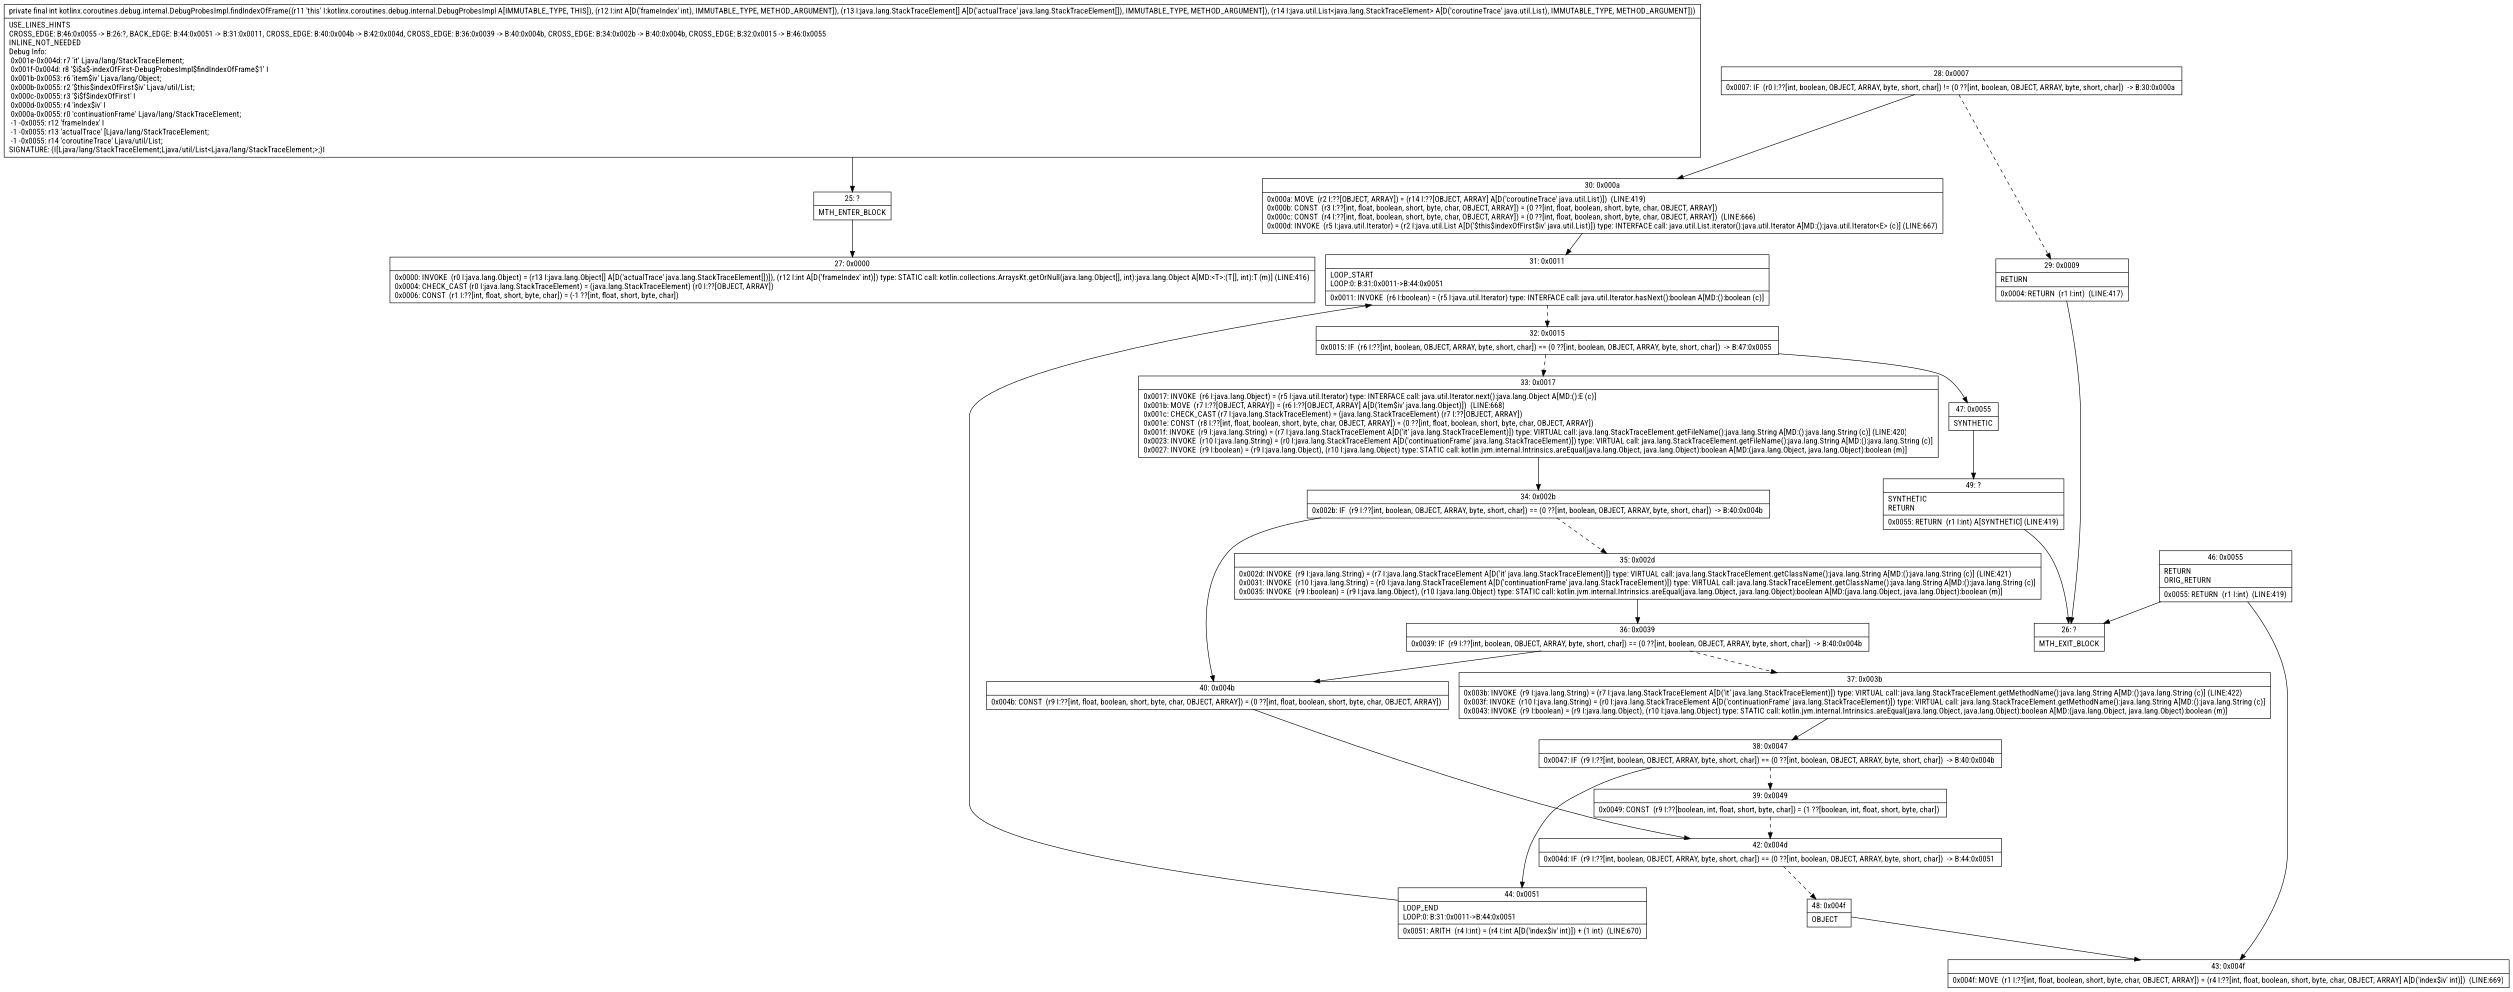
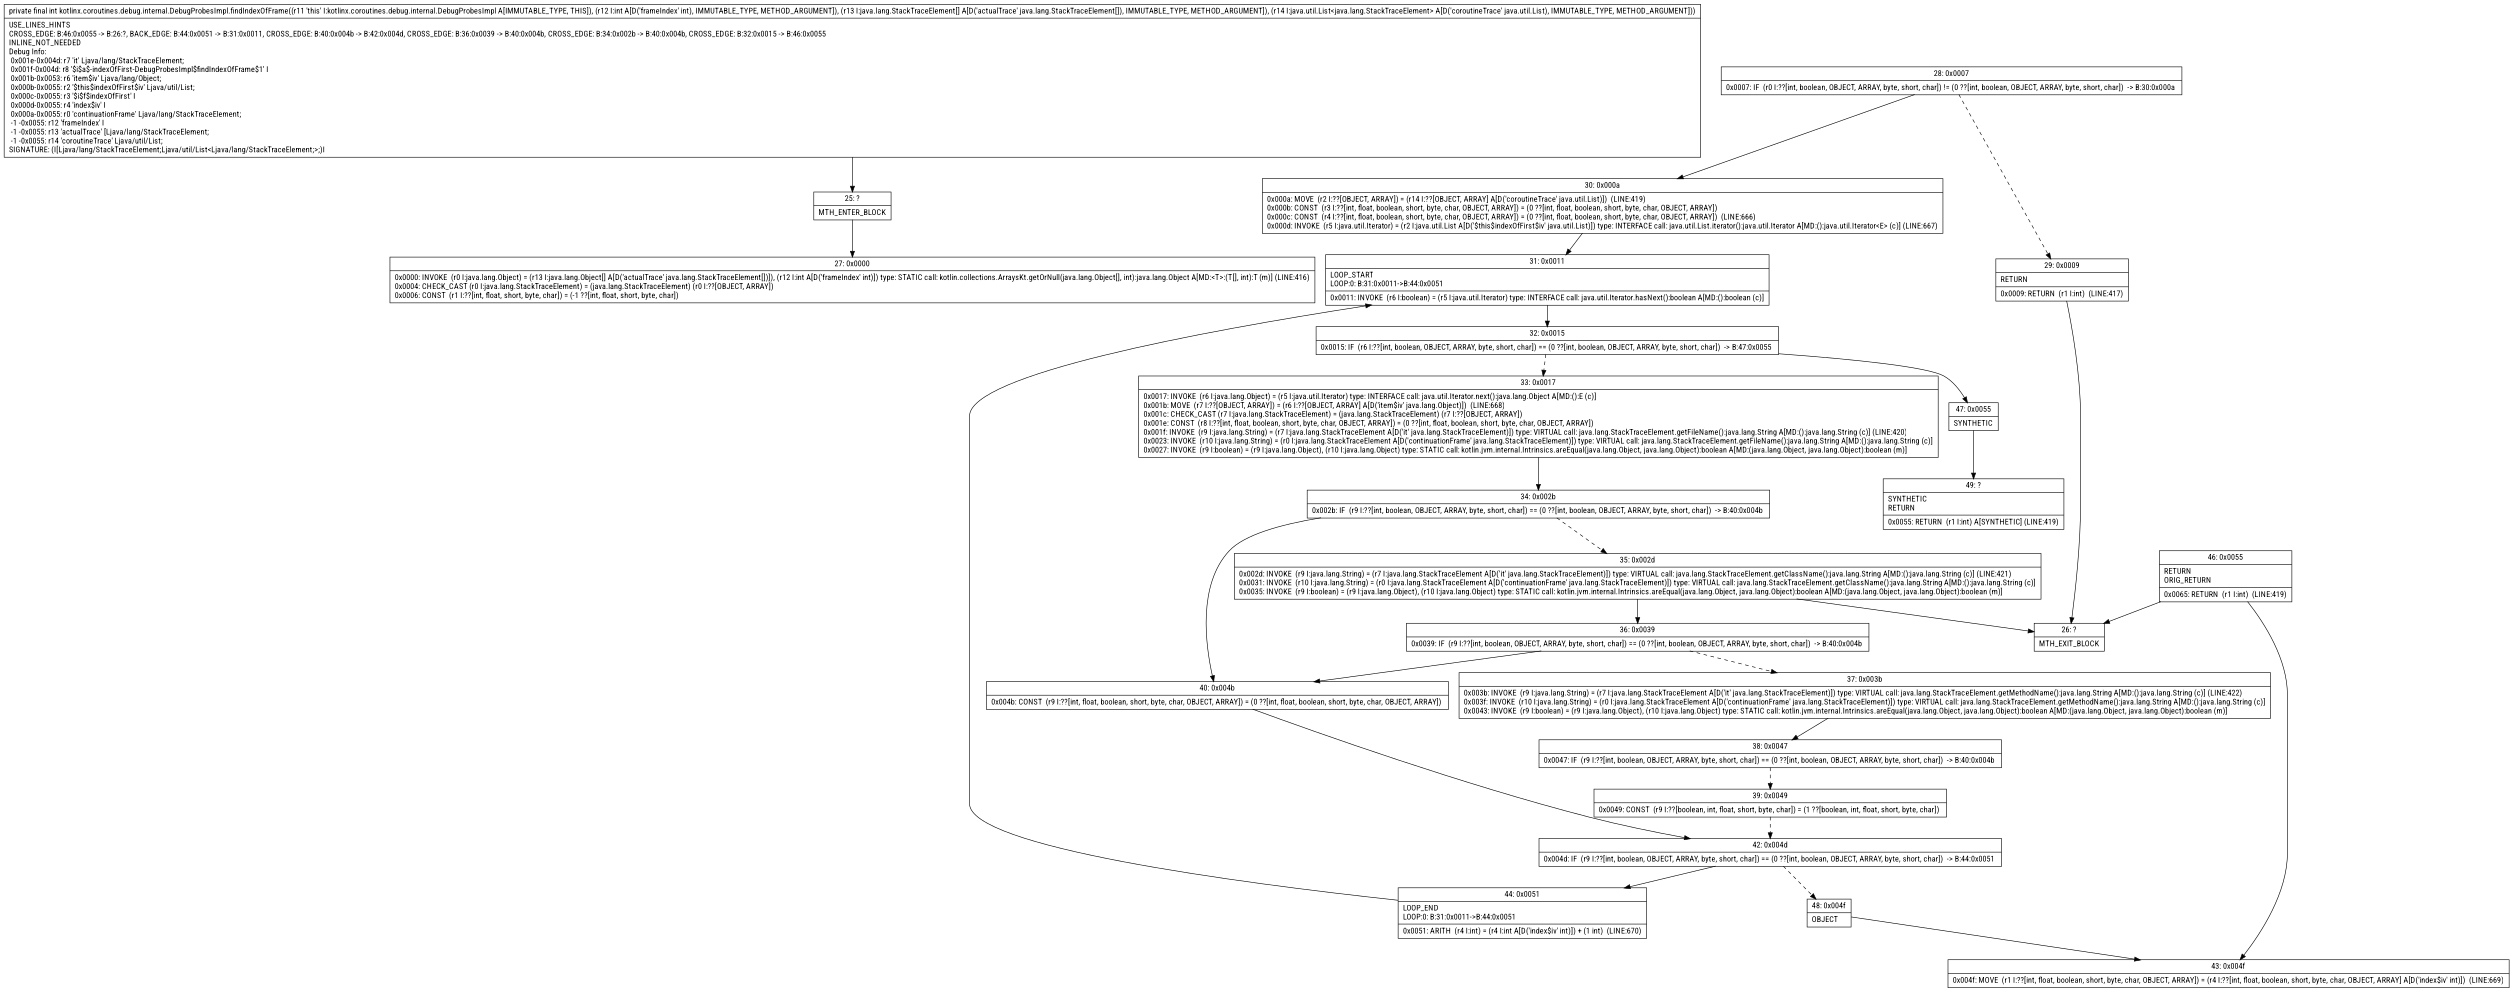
(2062, 294) -> (2062, 294)
(1547, 313) -> (1547, 313)
(2056, 568) -> (1912, 615)
(2226, 594) -> (2226, 594)
(1565, 802) -> (1673, 876)
